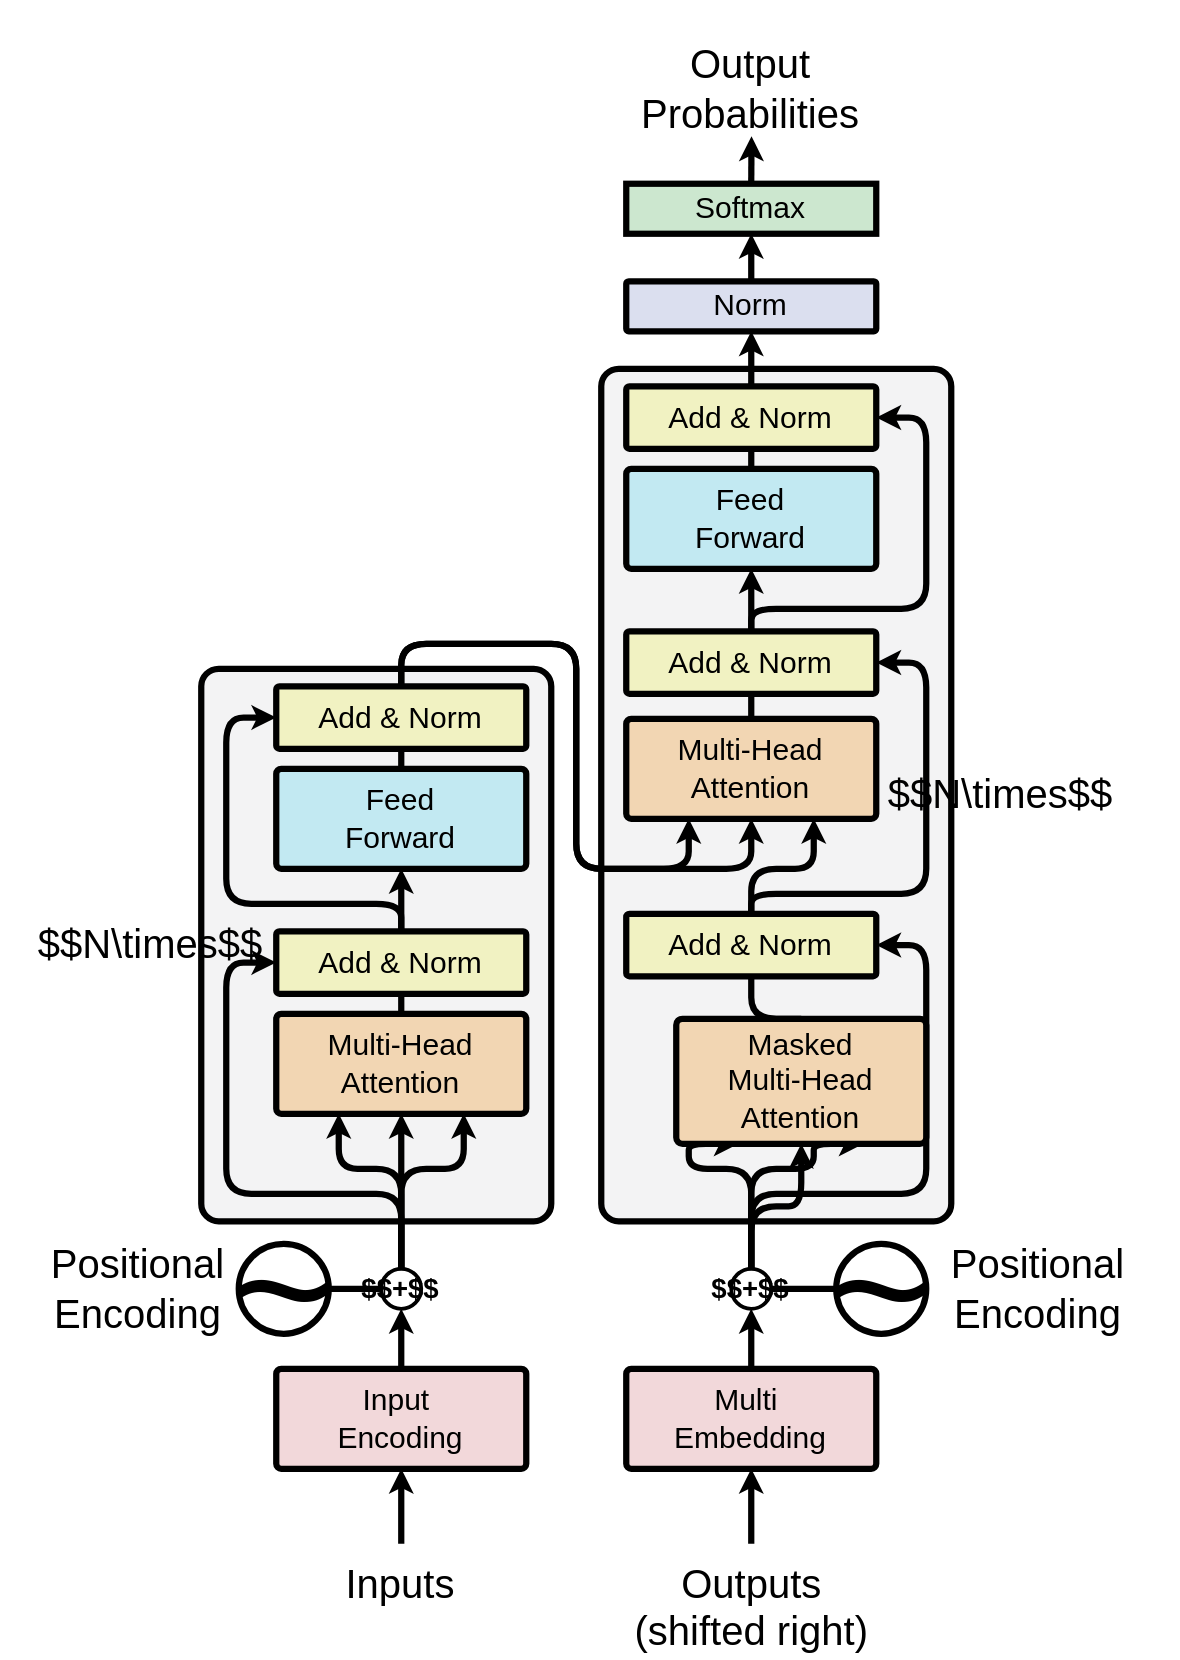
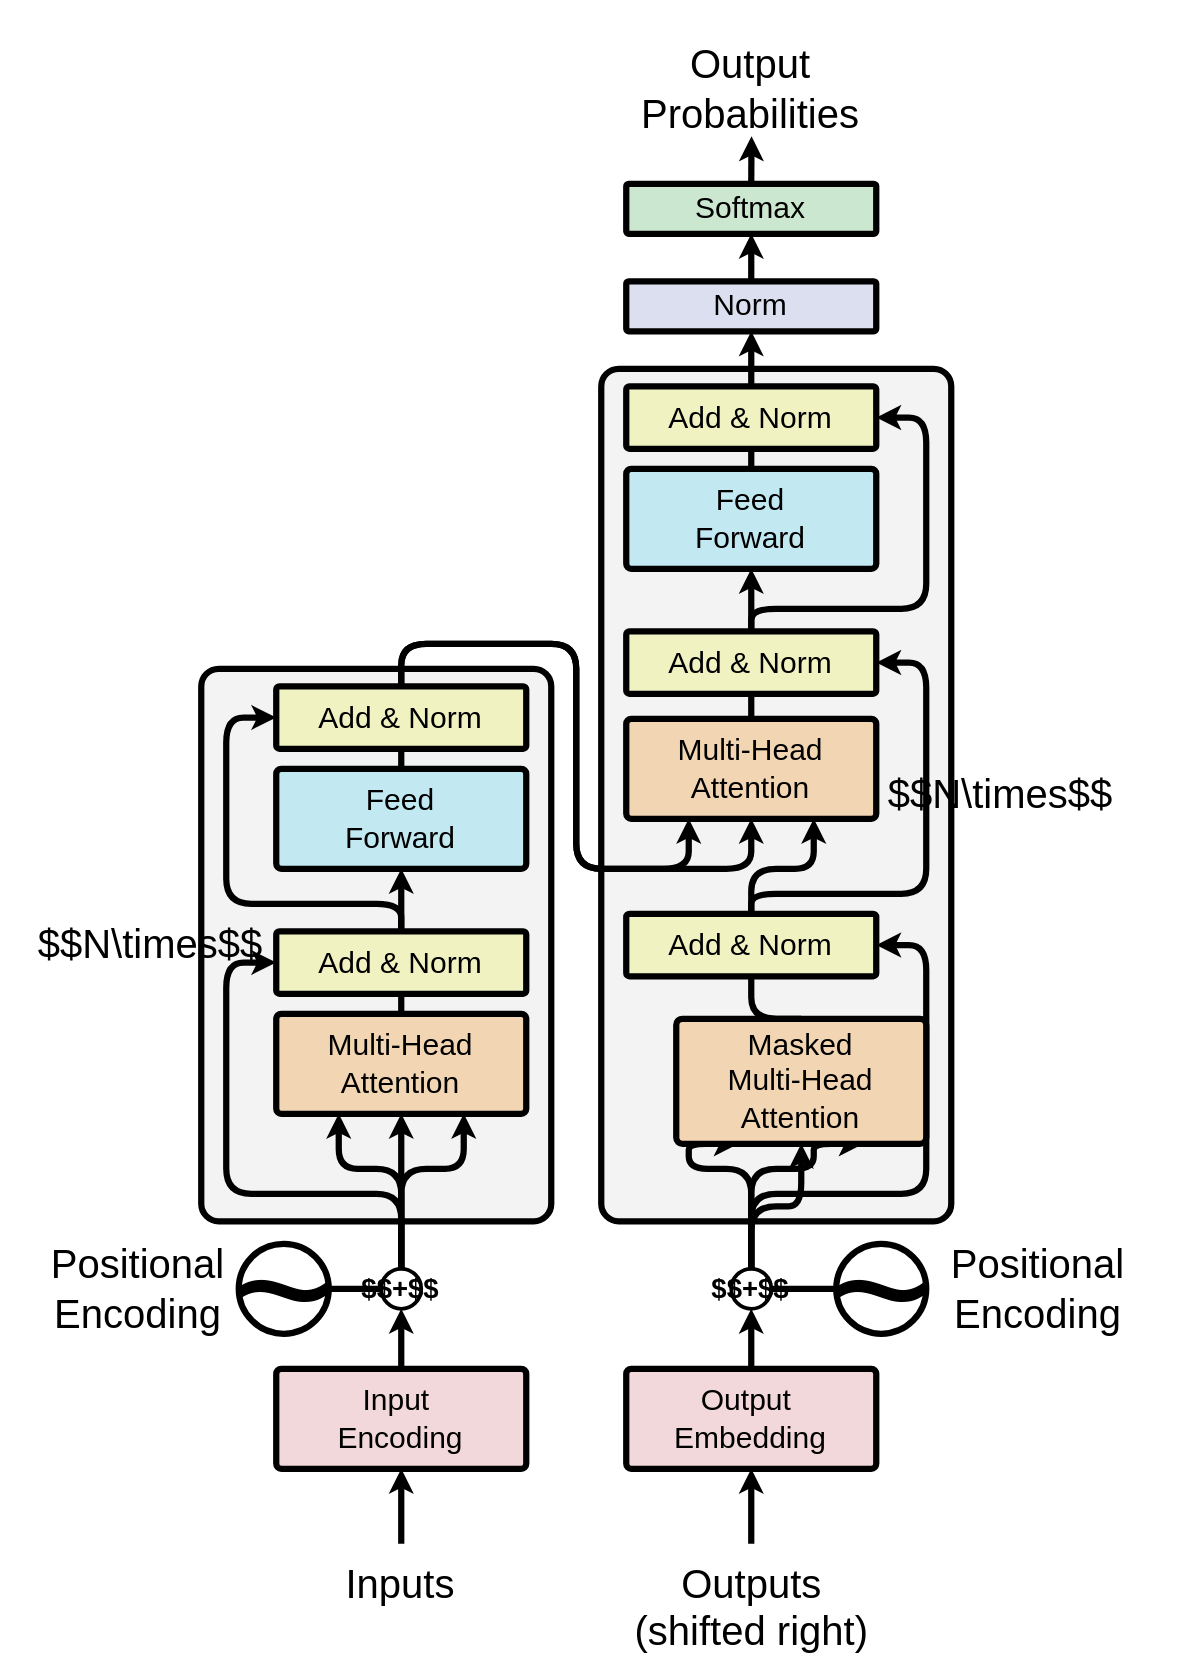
(751, 209) -> (751, 209)
(751, 1419) -> (751, 1419)
